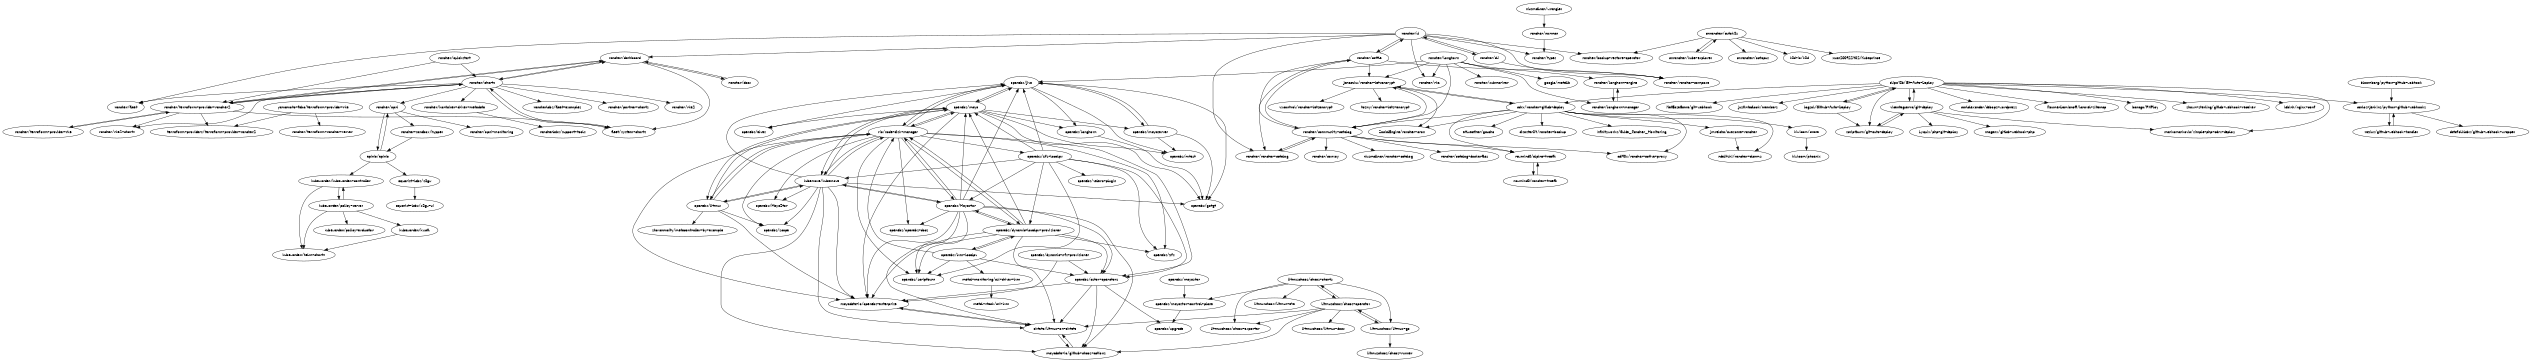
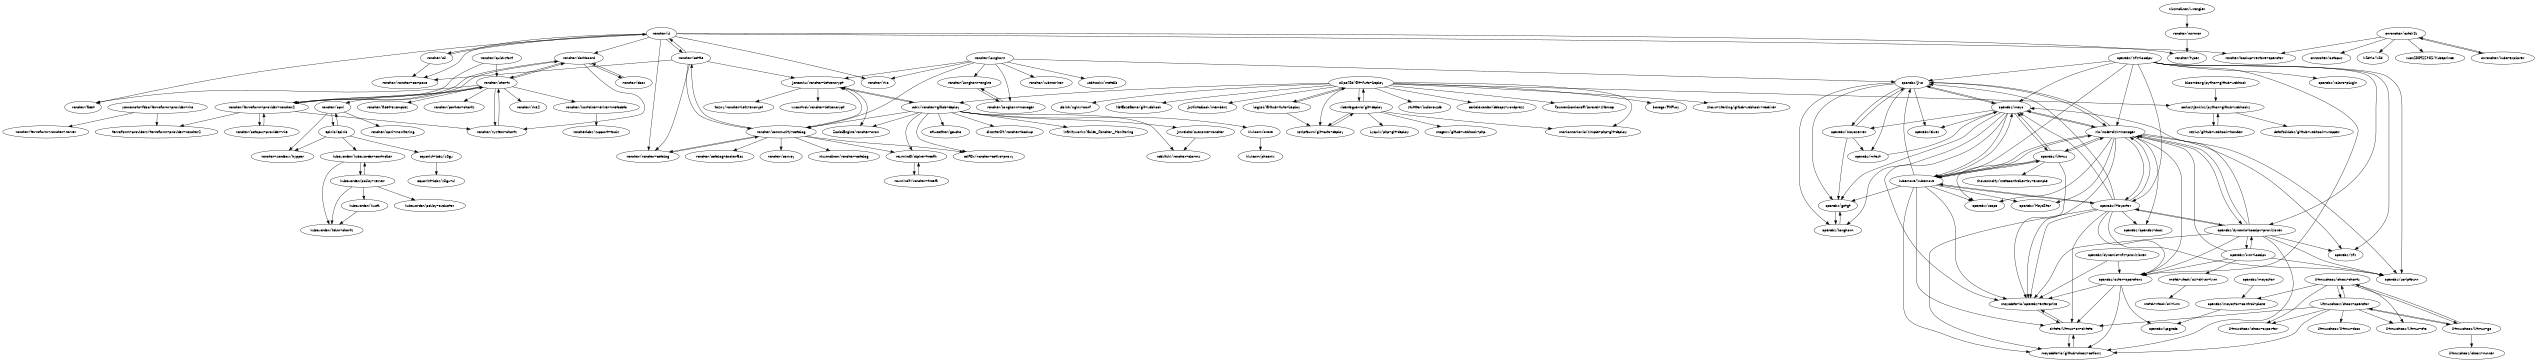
(1557, 83) -> (1102, 83)
(557, 107) -> (387, 107)
none -> (1425, 107)
(43, 132) -> (262, 132)
(117, 132) -> none
(629, 132) -> (497, 132)
(2200, 132) -> (1593, 132)
(1069, 142) -> (1944, 141)
(401, 144) -> (312, 143)
(970, 144) -> (2125, 93)
(1536, 181) -> (916, 181)
none -> (1836, 216)
(1035, 273) -> (2239, 320)
(991, 279) -> (2193, 279)
none -> (2410, 303)
none -> (2374, 316)
